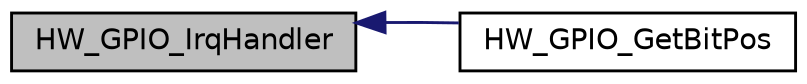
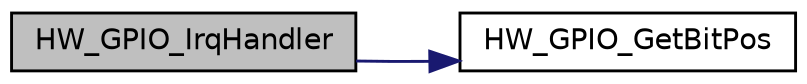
(422, 22) -> (393, 61)
